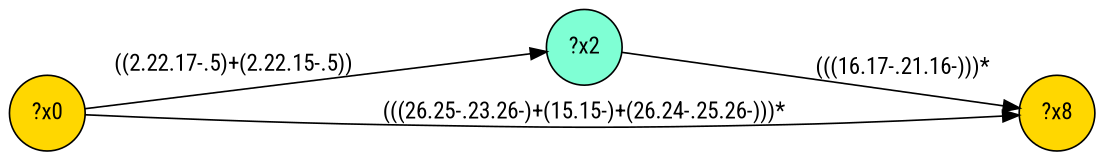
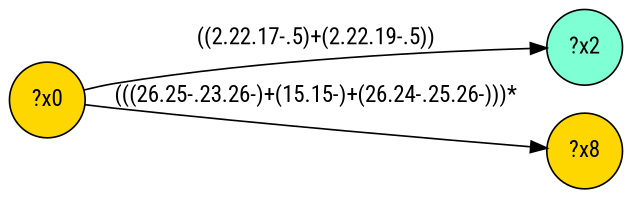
(234, 65) -> (316, 38)
(813, 79) -> none
